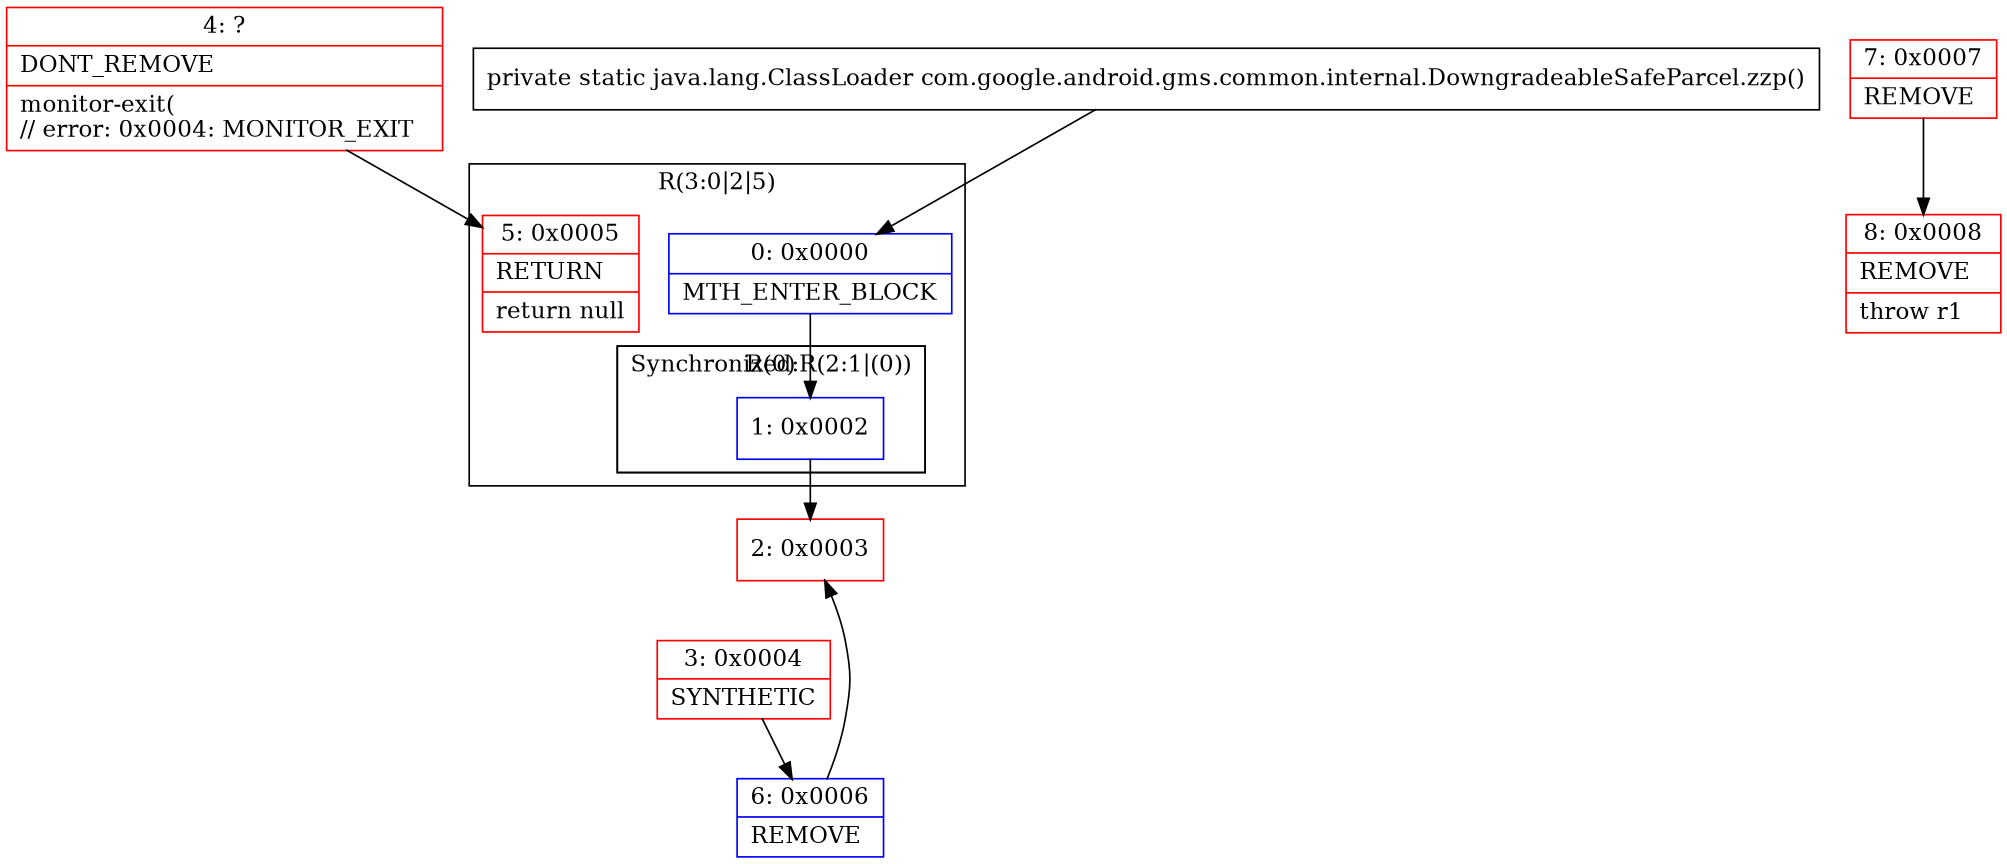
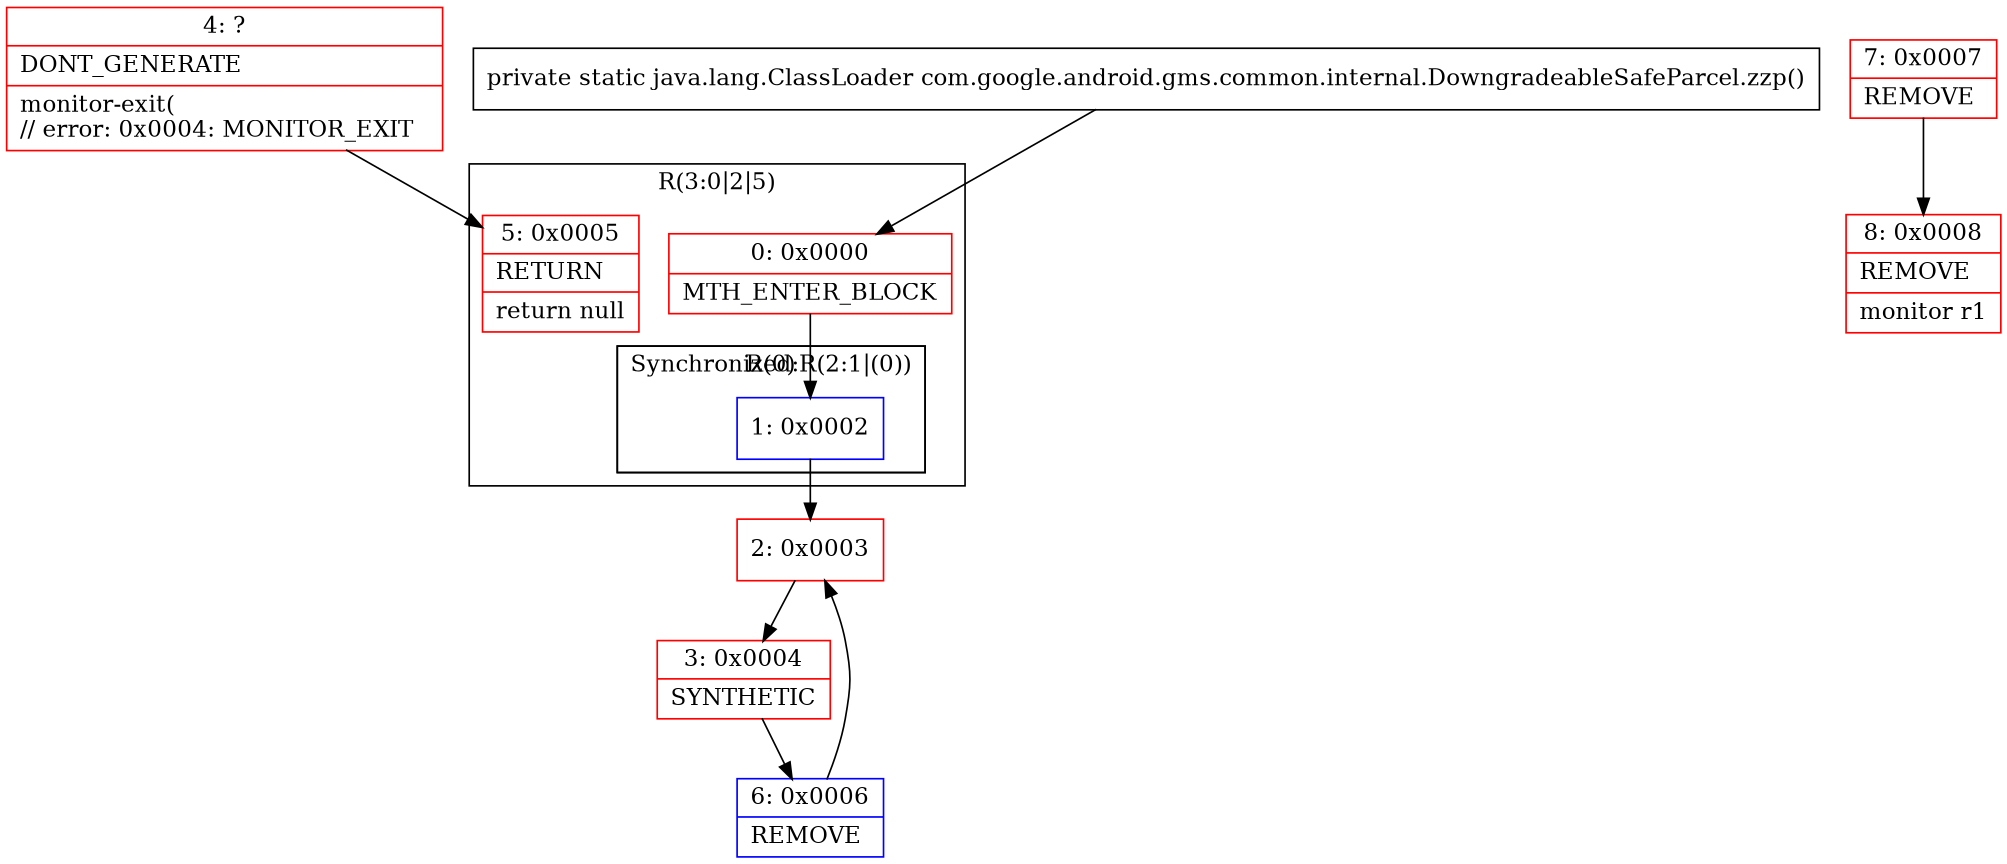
(118, 65) -> (131, 65)
(810, 274) -> (810, 274)
(1912, 312) -> (1923, 312)
none -> (783, 603)
